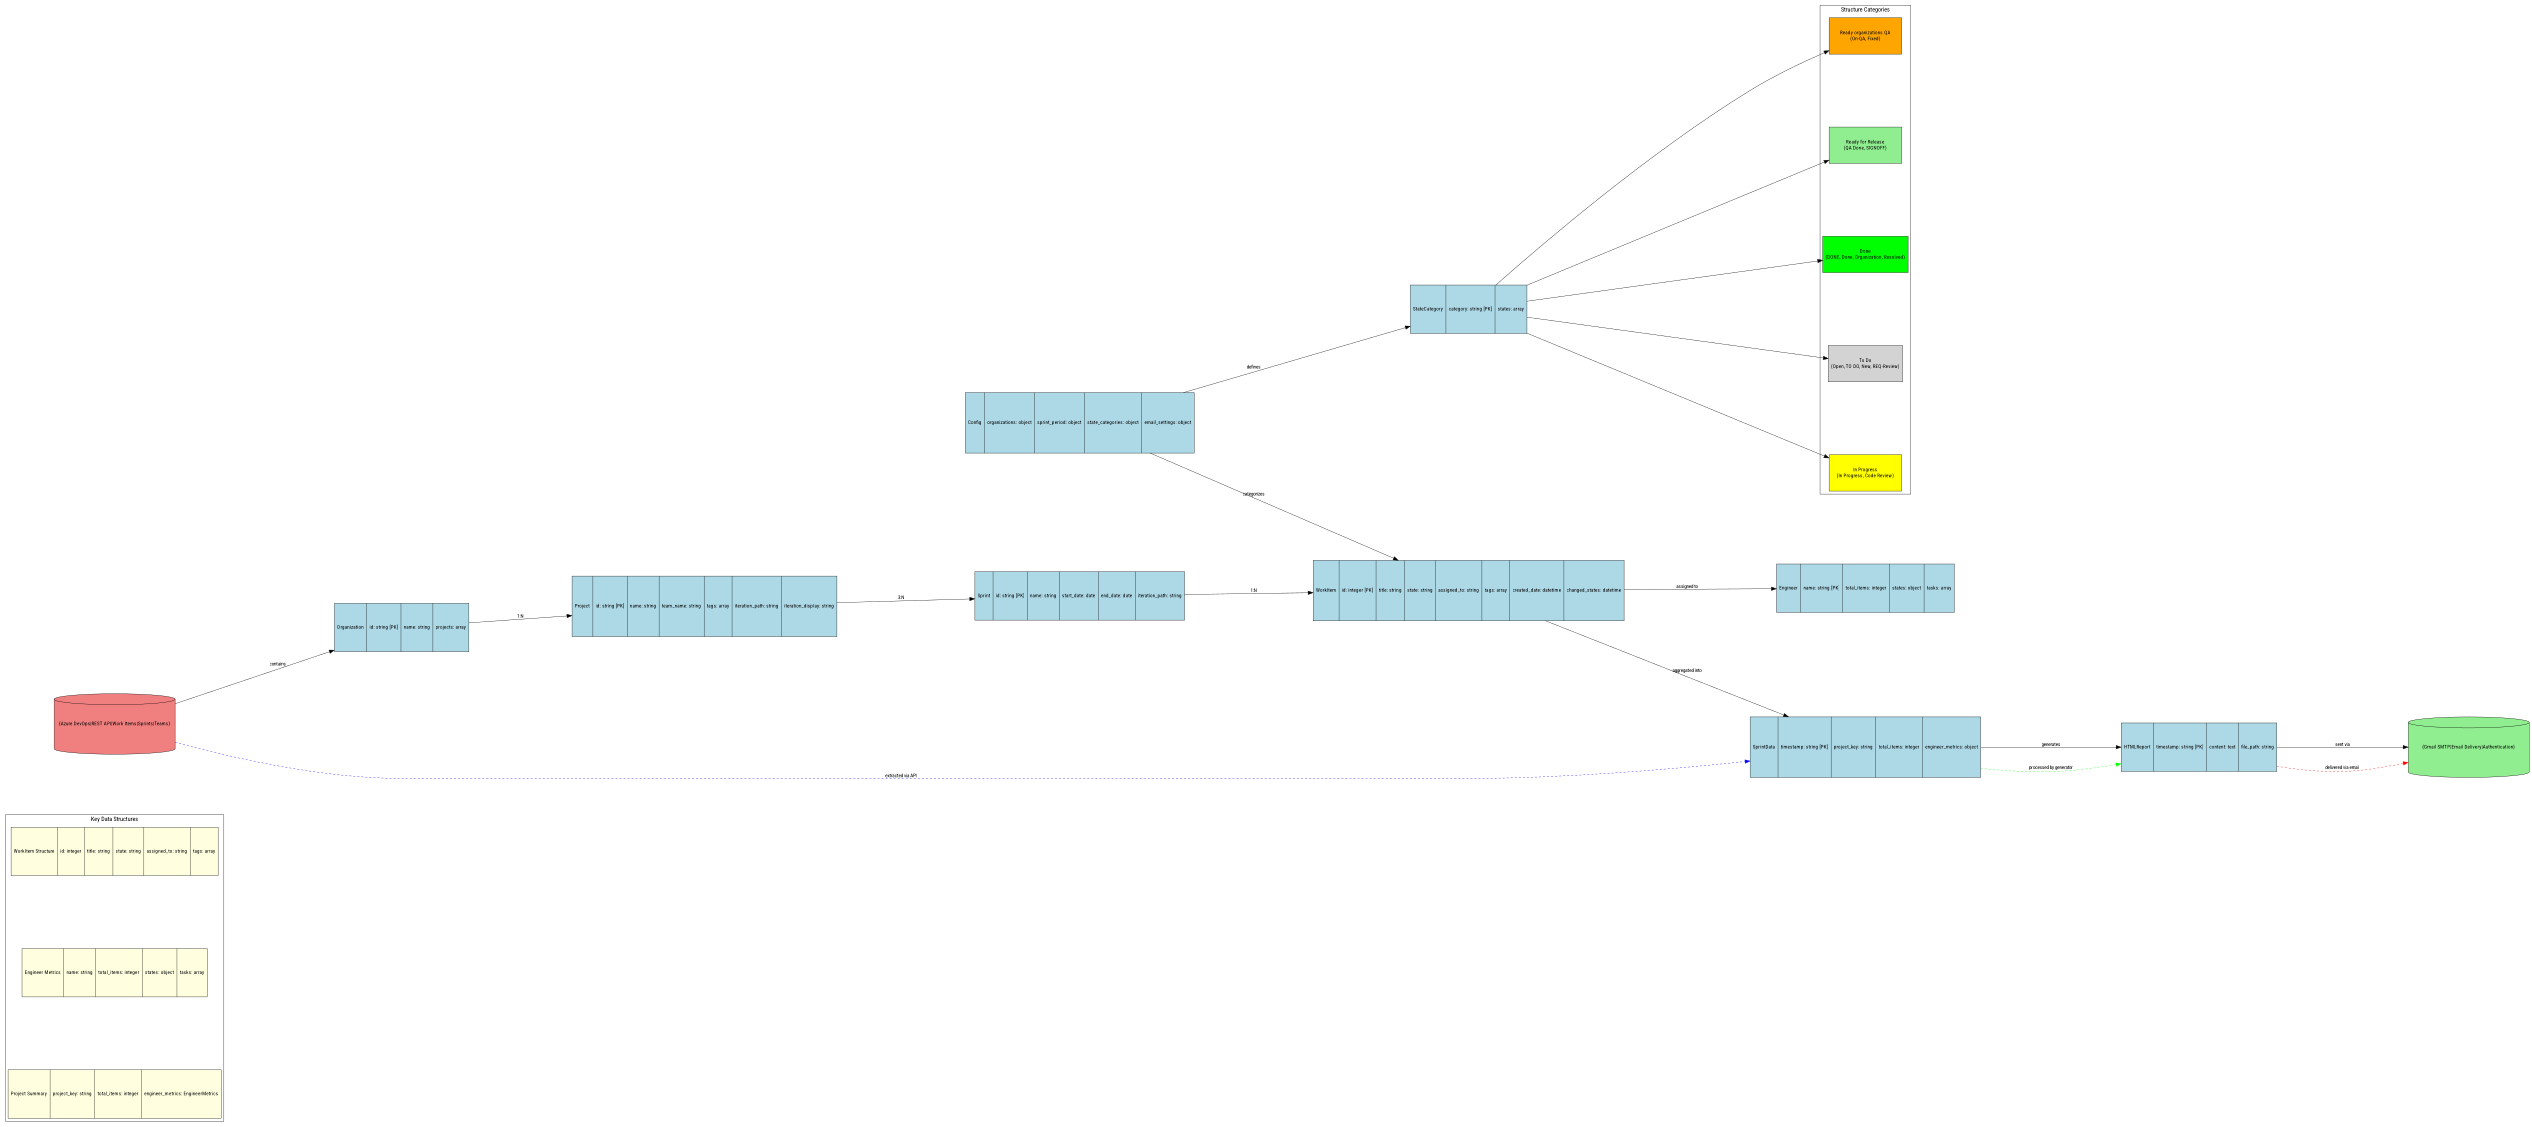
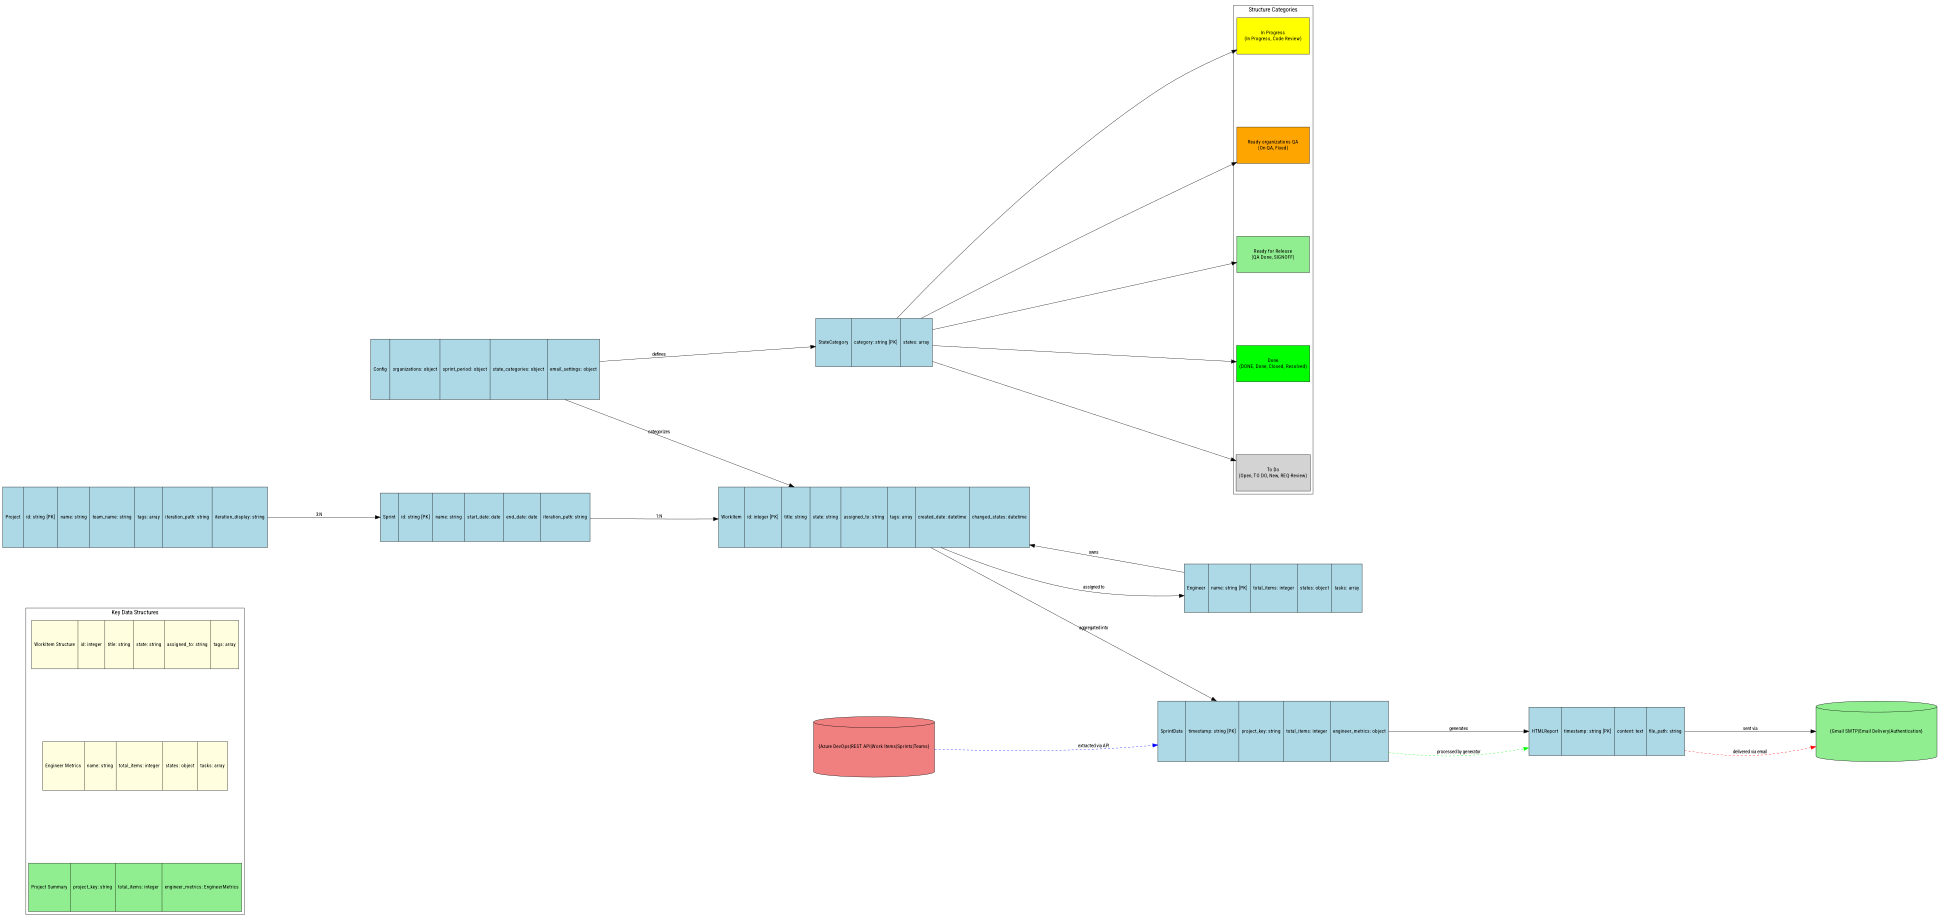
(1865, 254) -> (1273, 364)
none -> (1109, 559)
(402, 628) -> none
(115, 1094) -> (135, 887)
